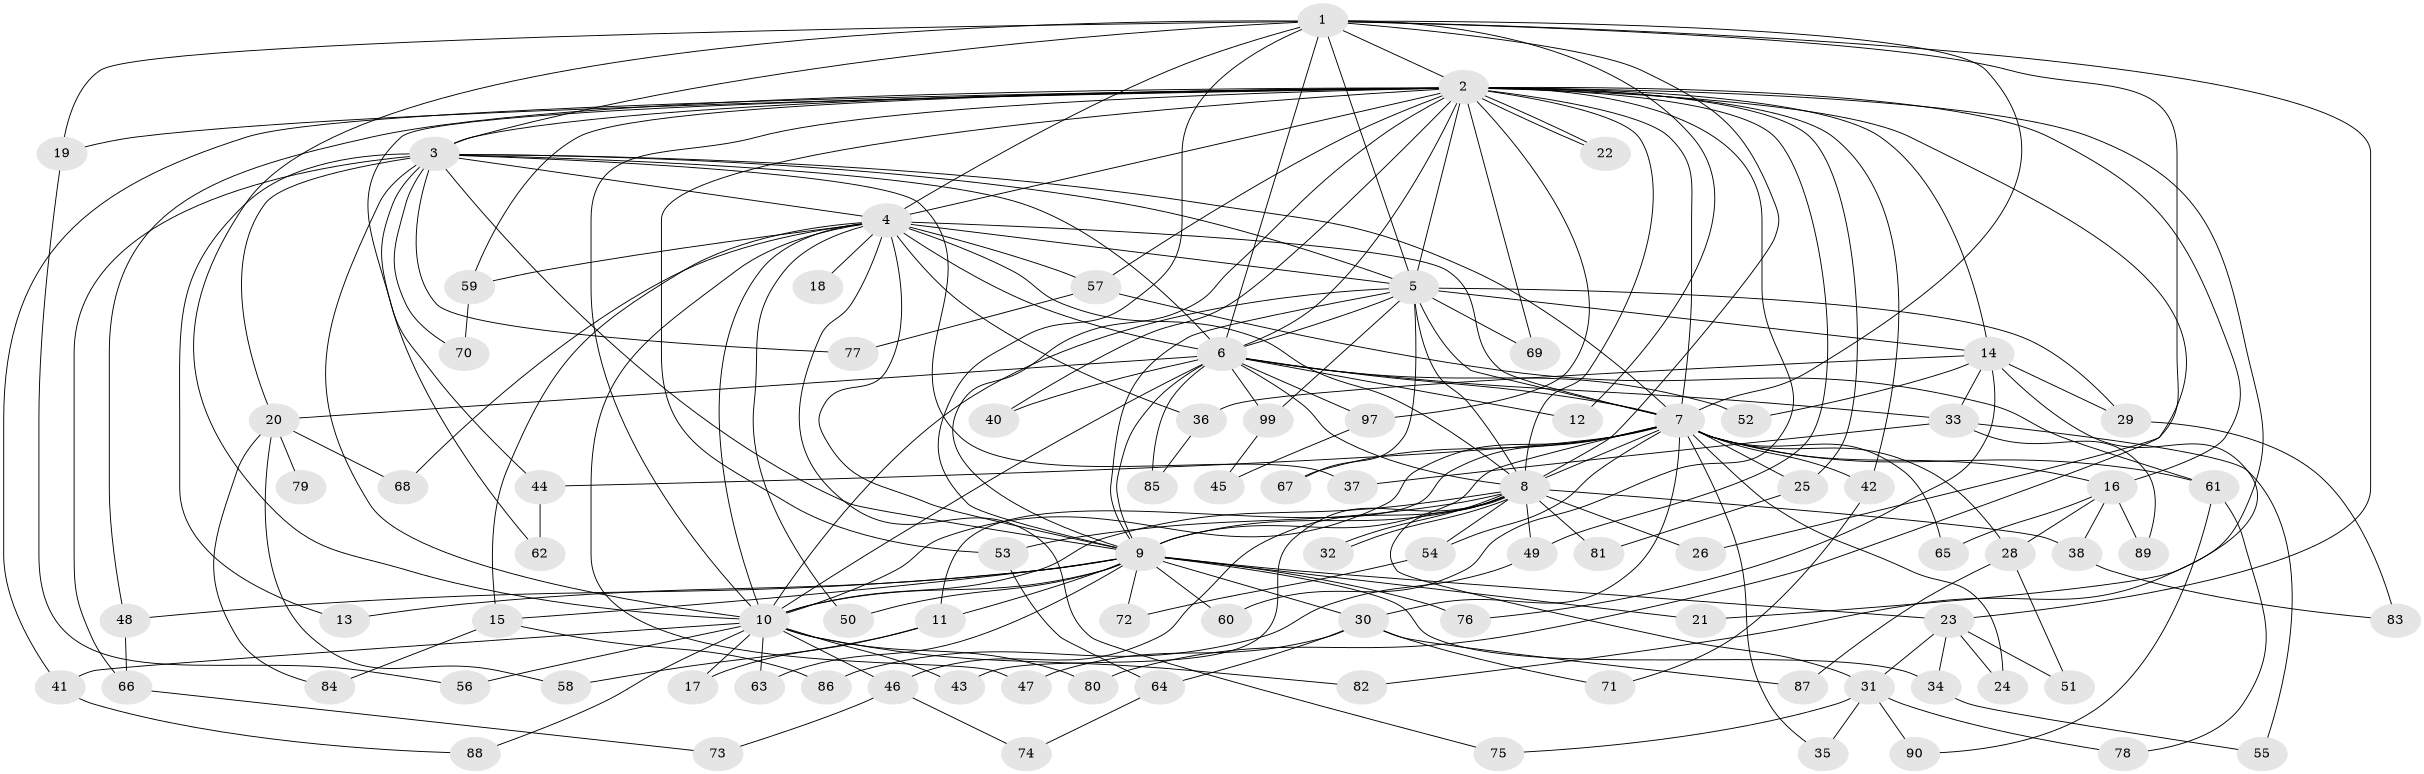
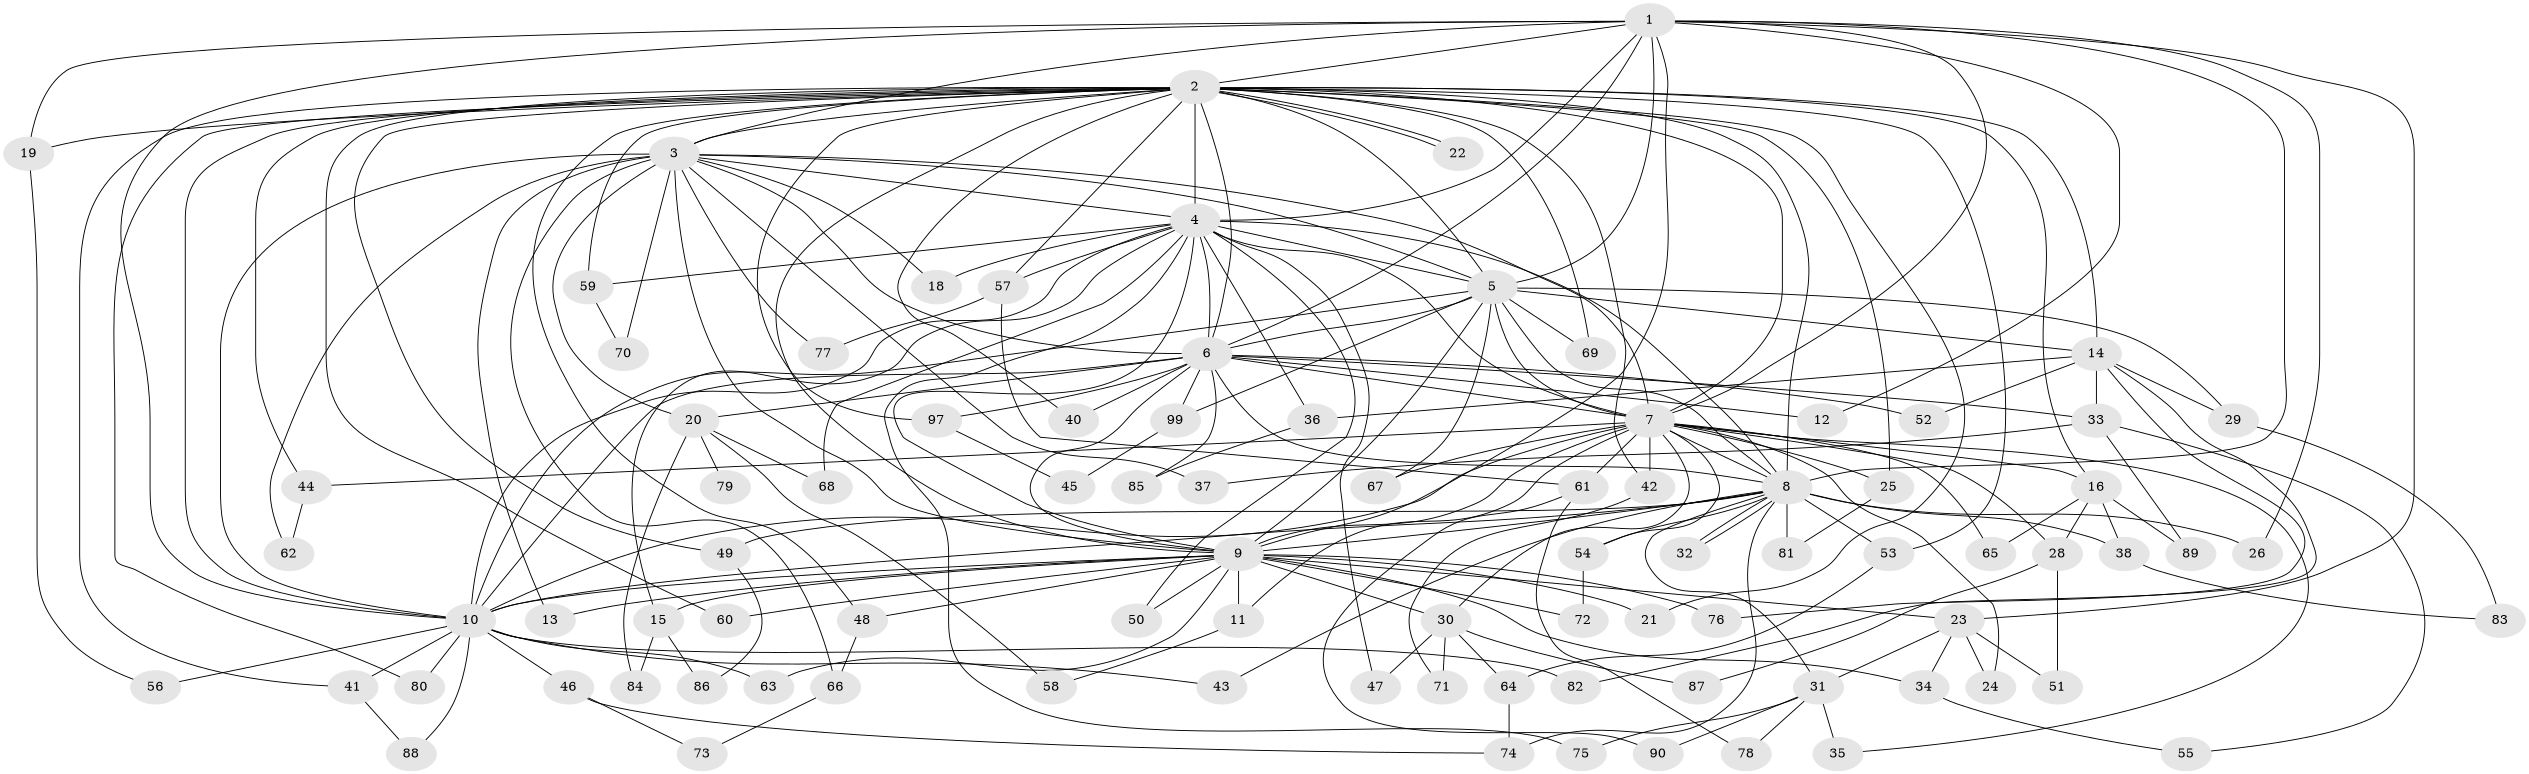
none -> (819, 199)
(1208, 590) -> (1732, 702)
(693, 687) -> none
